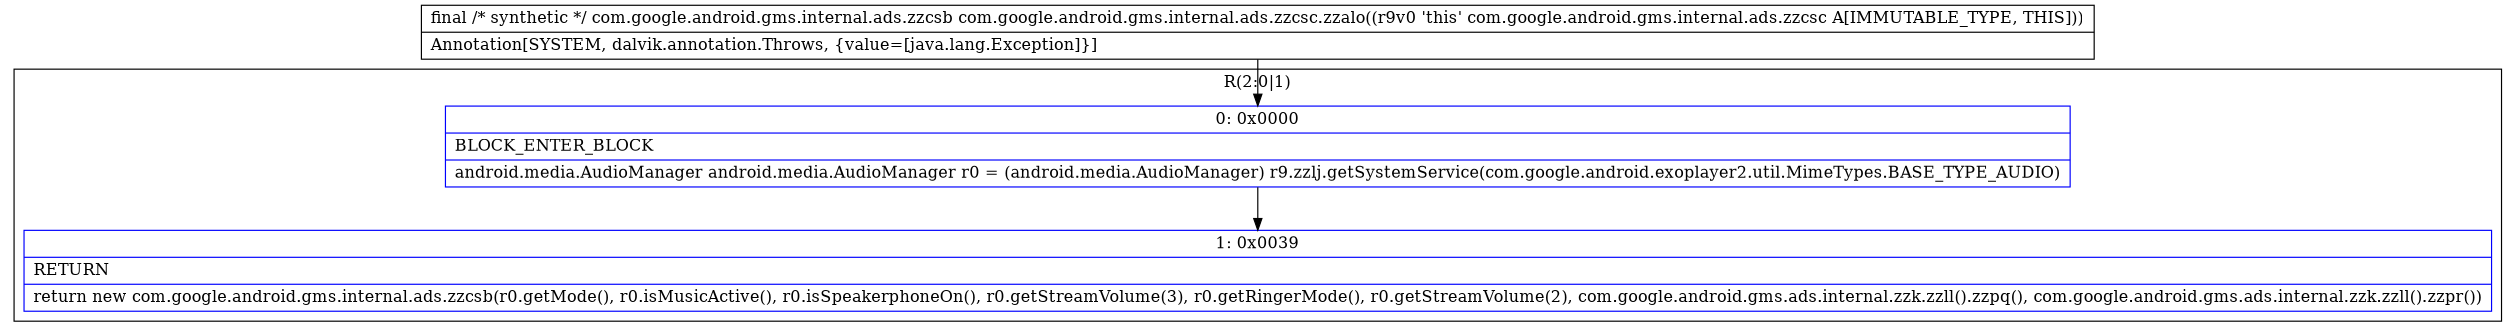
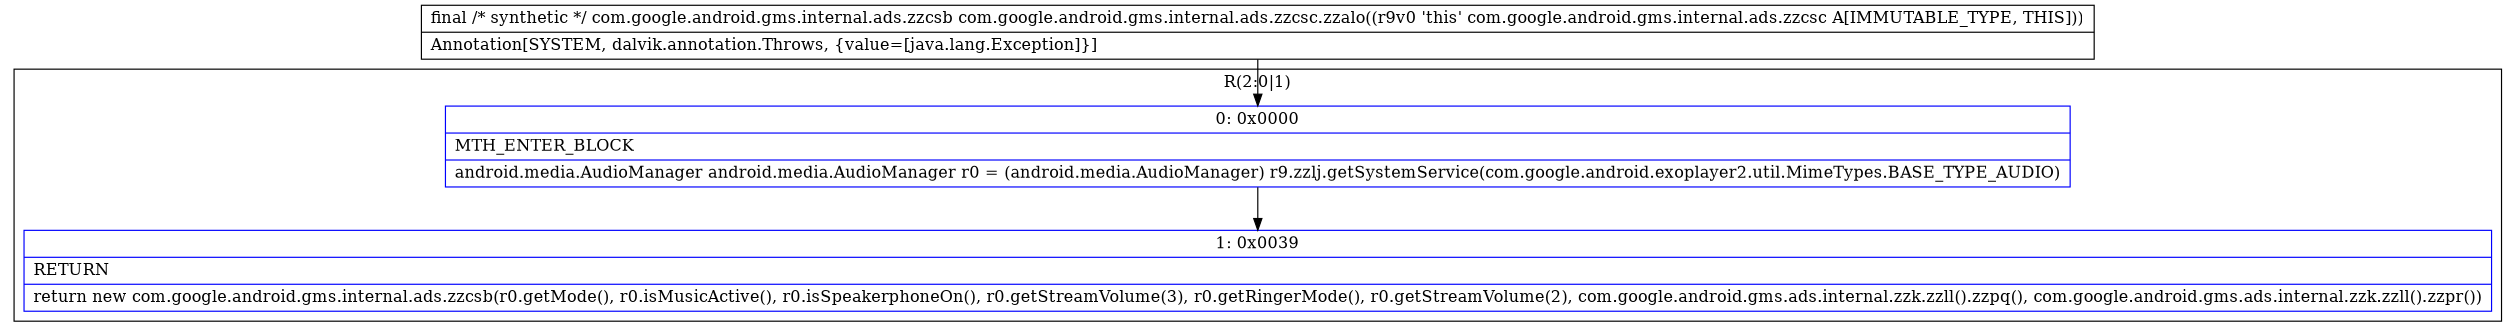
(554, 146) -> (545, 146)
